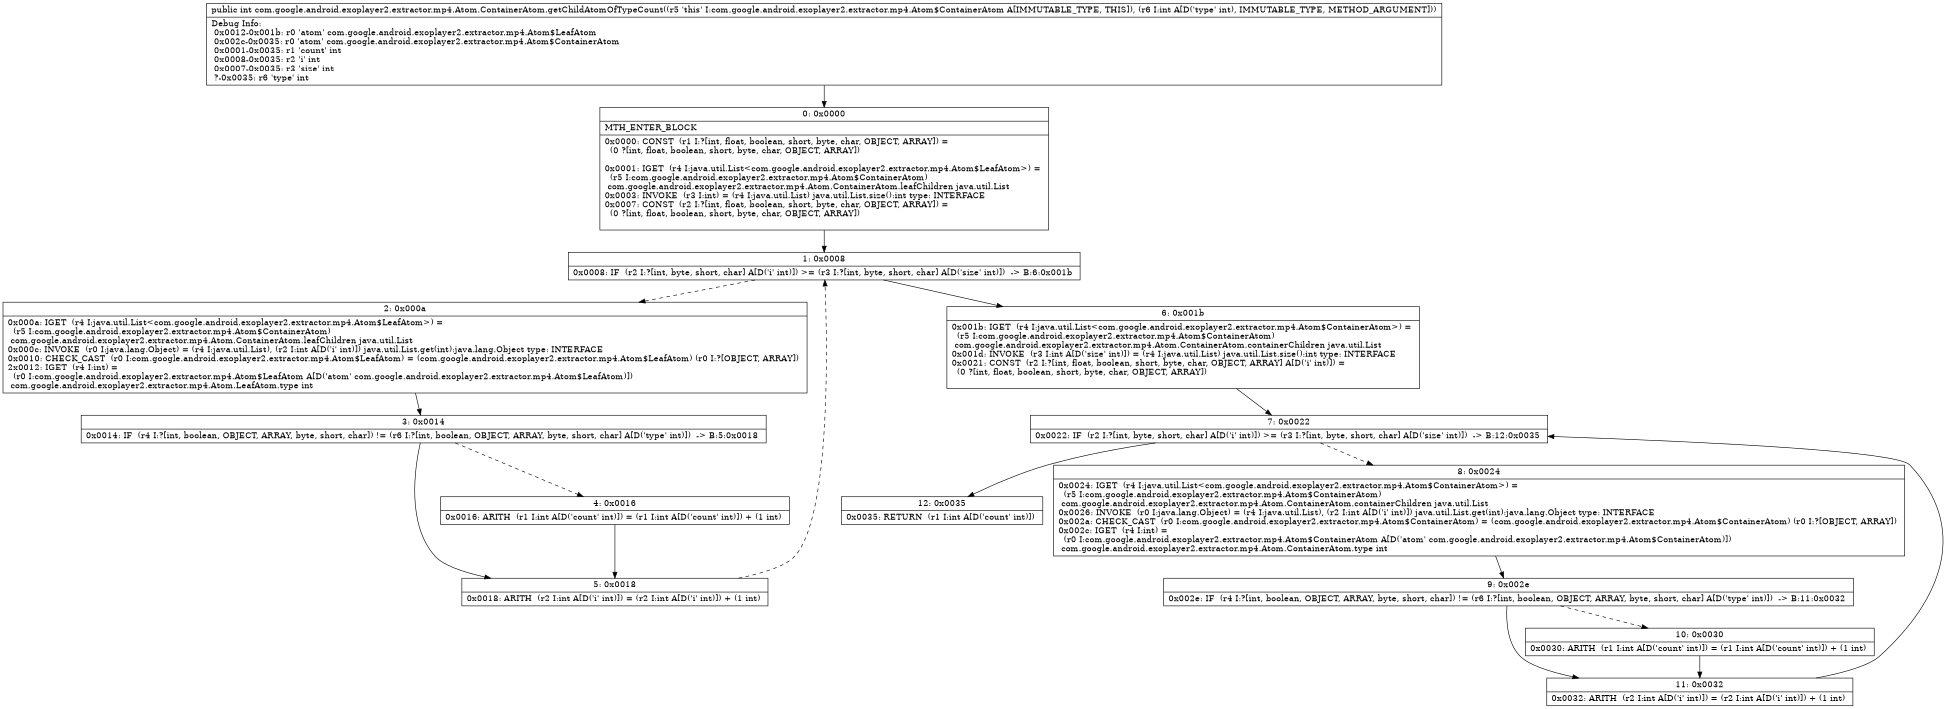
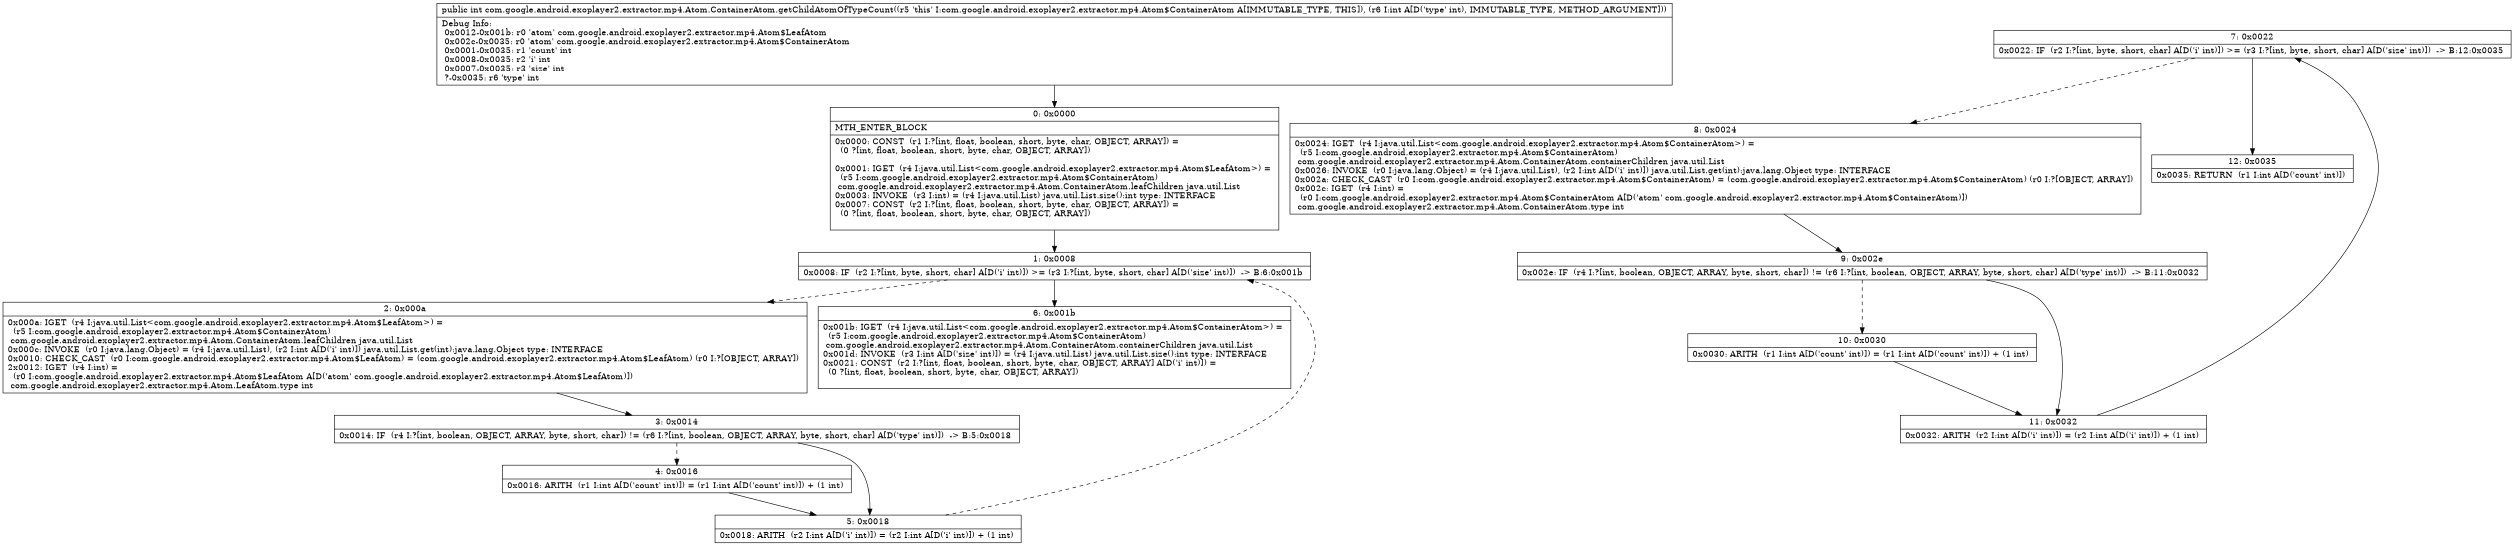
(1251, 400) -> none
